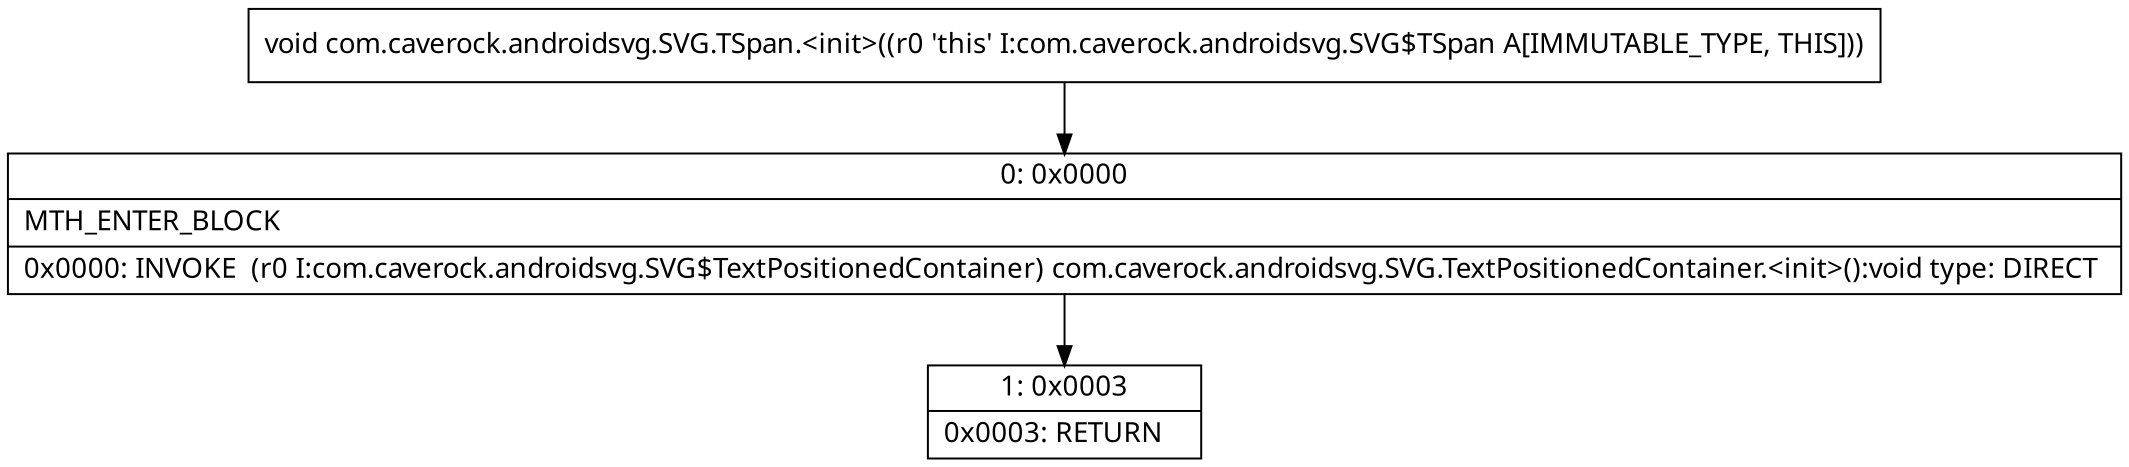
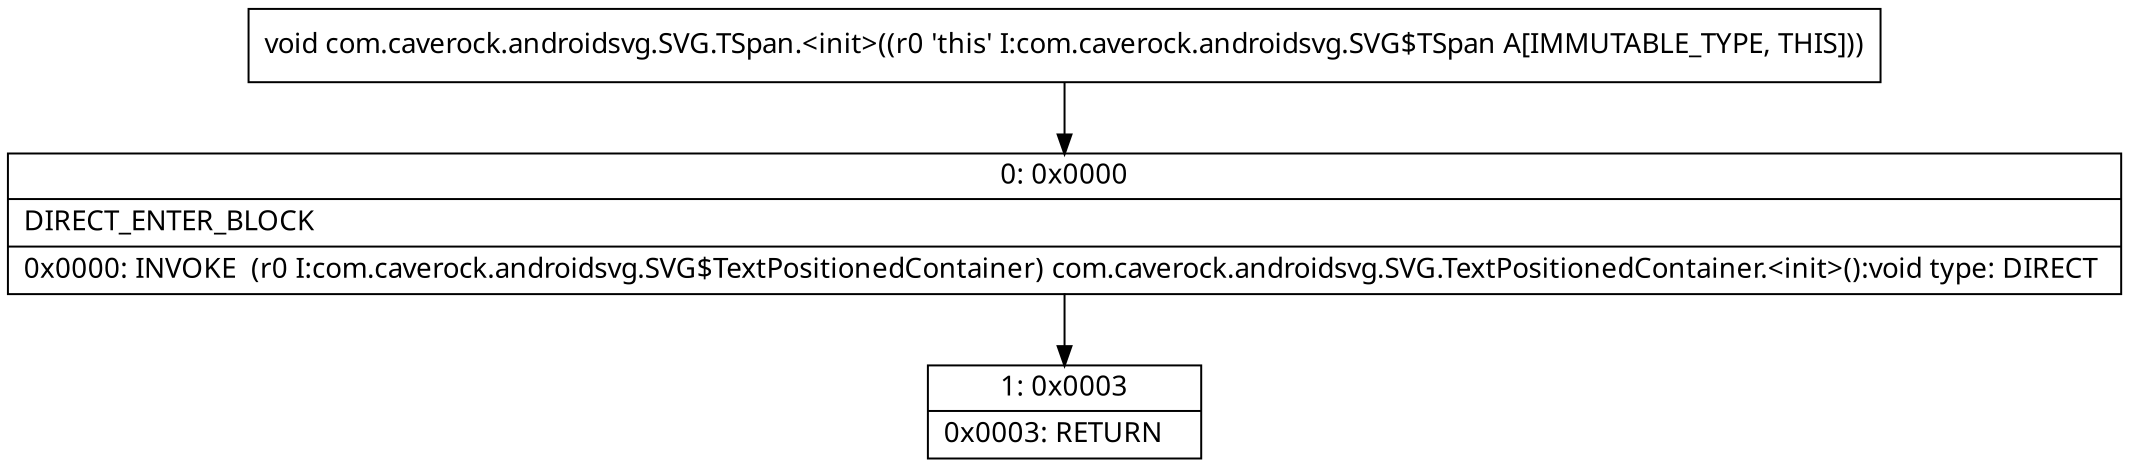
(153, 222) -> (170, 222)
